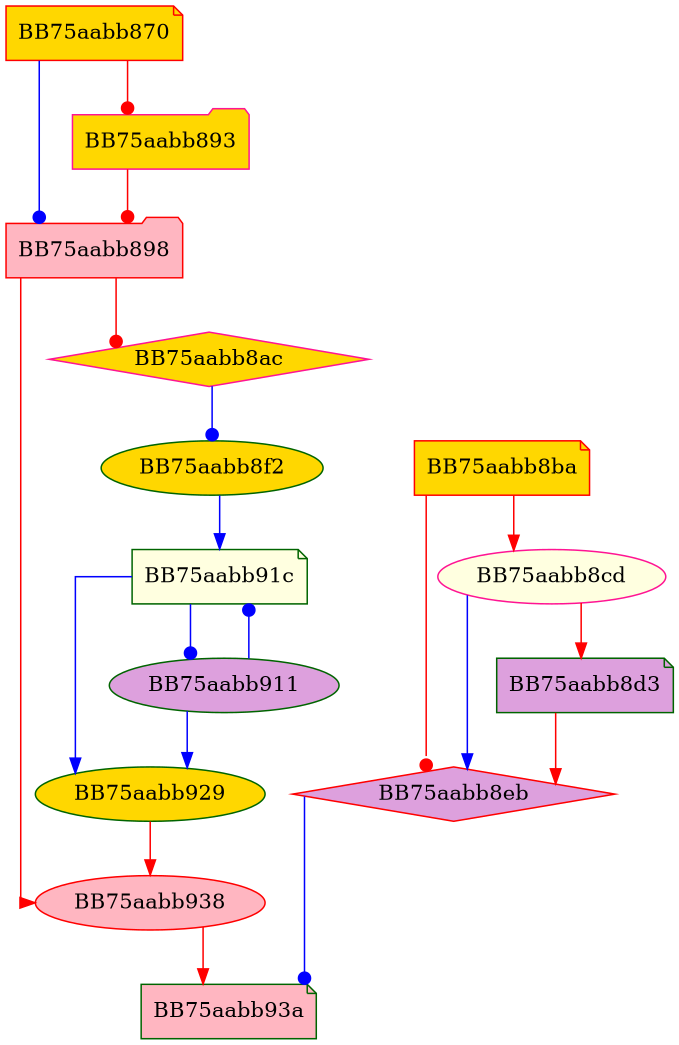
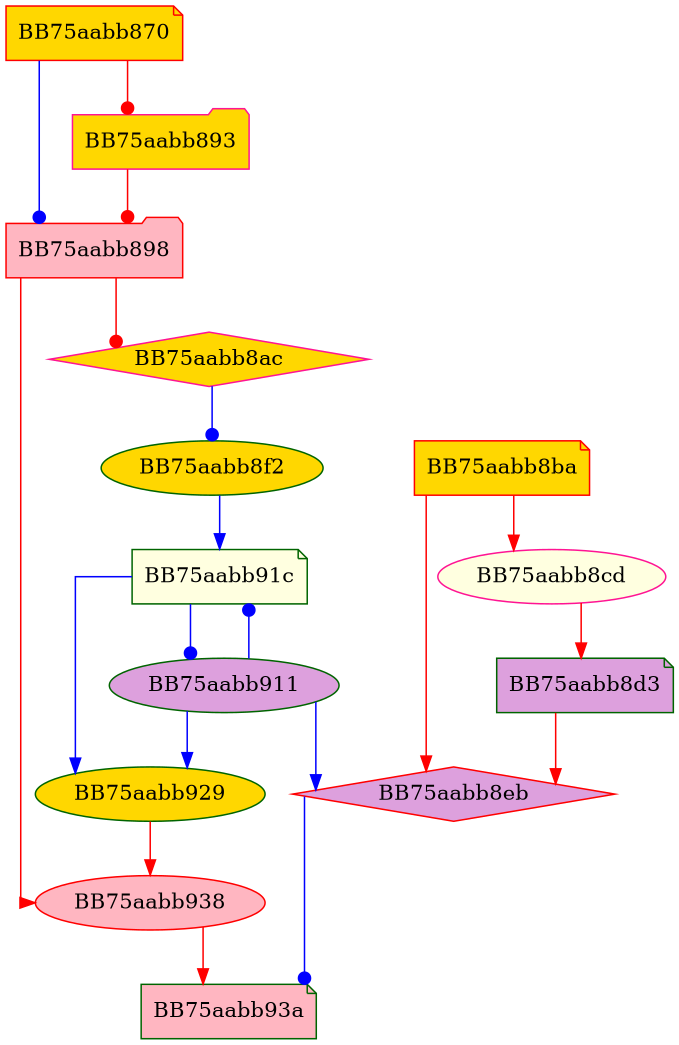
(426, 626) -> (426, 626)
(467, 675) -> (316, 738)
